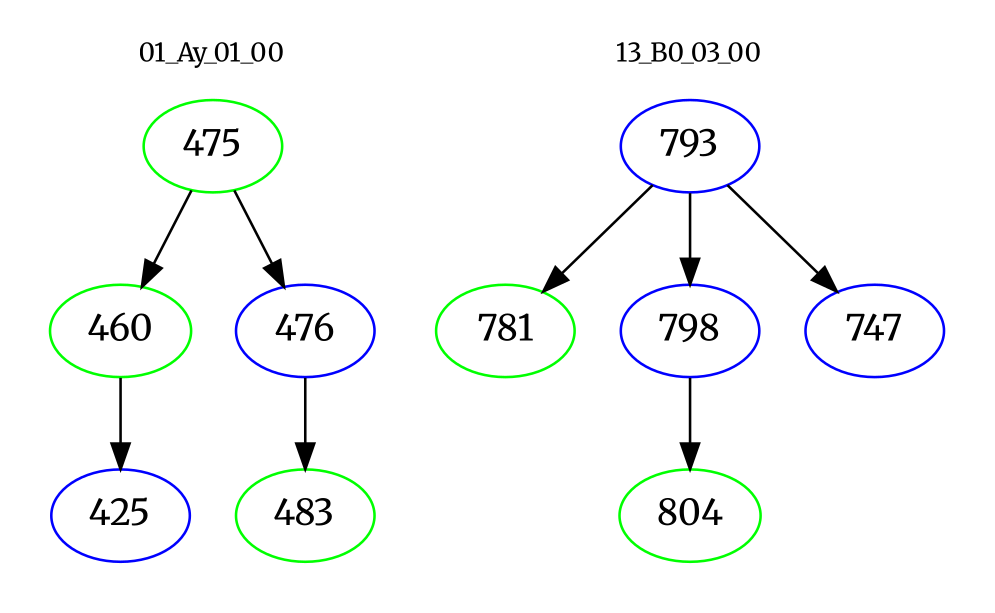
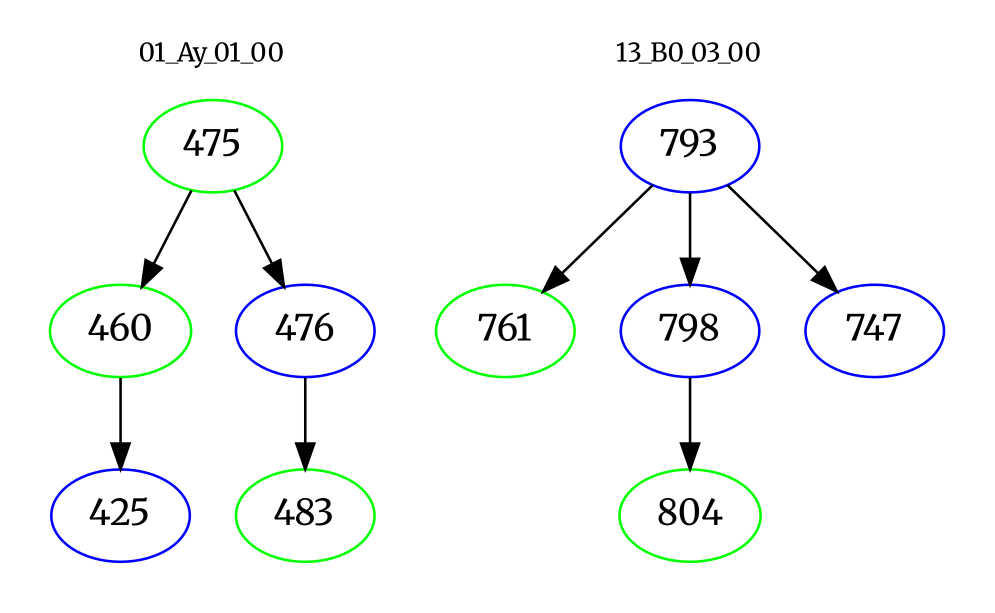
(505, 331) -> (505, 331)
